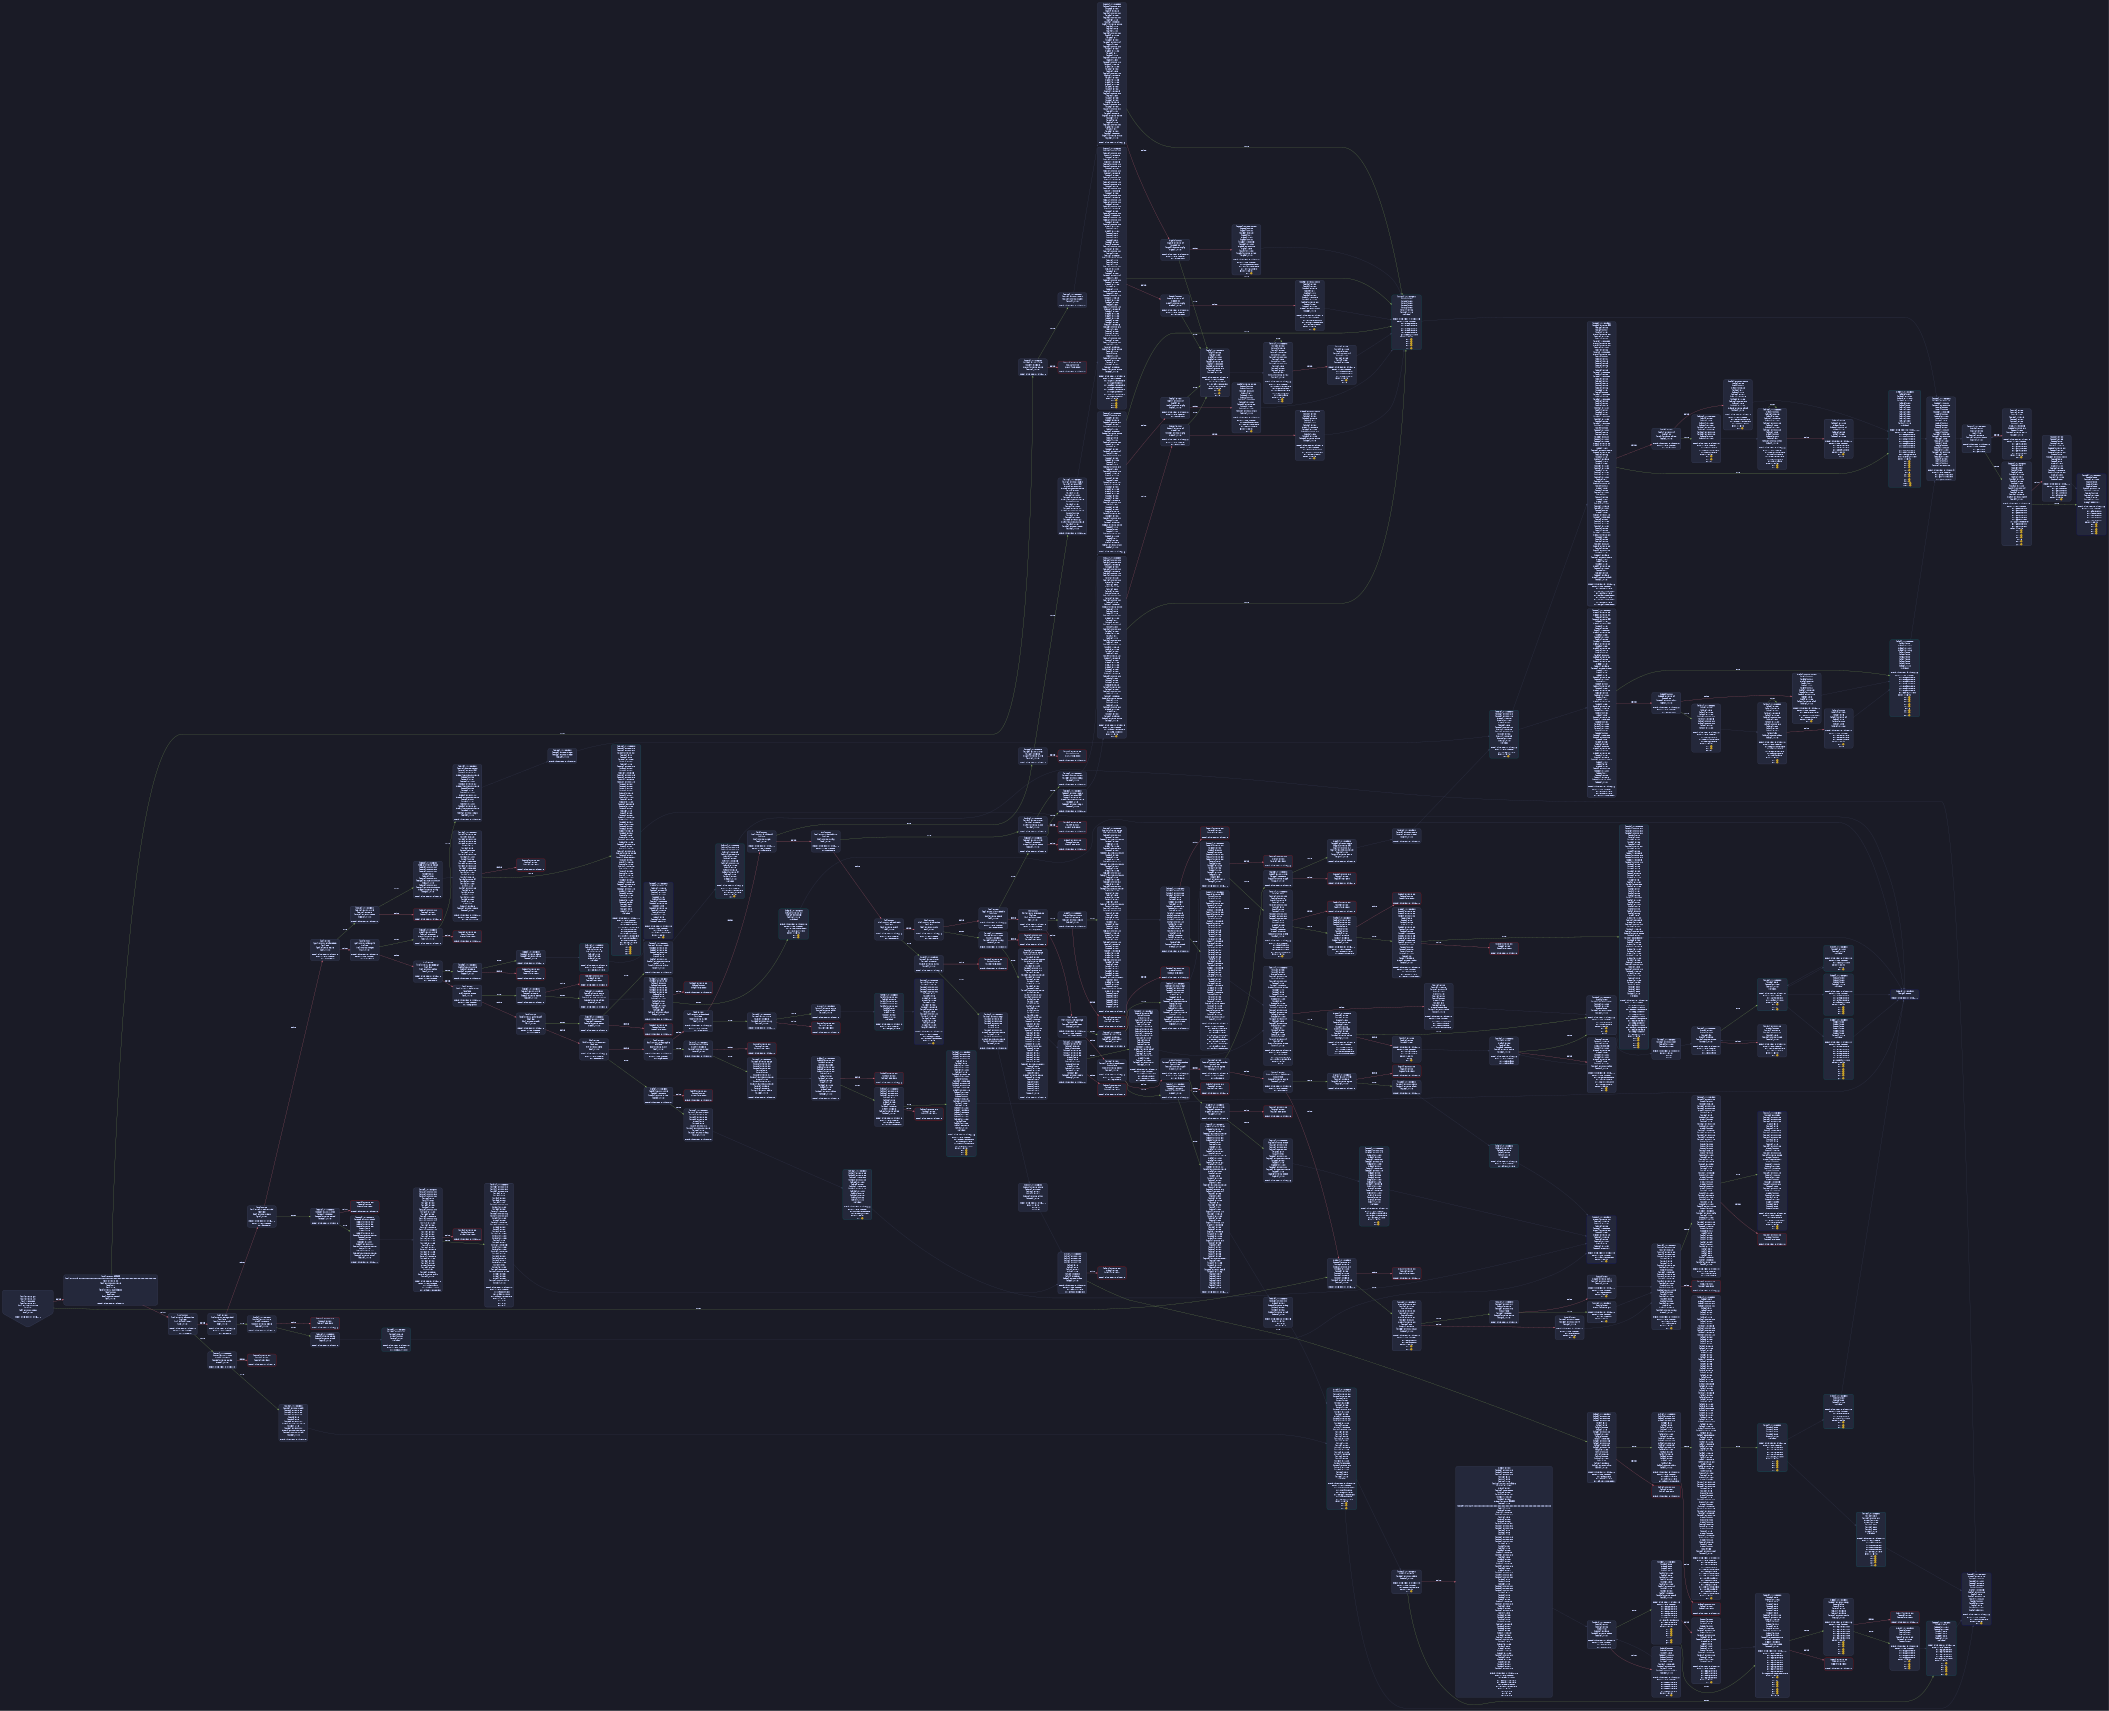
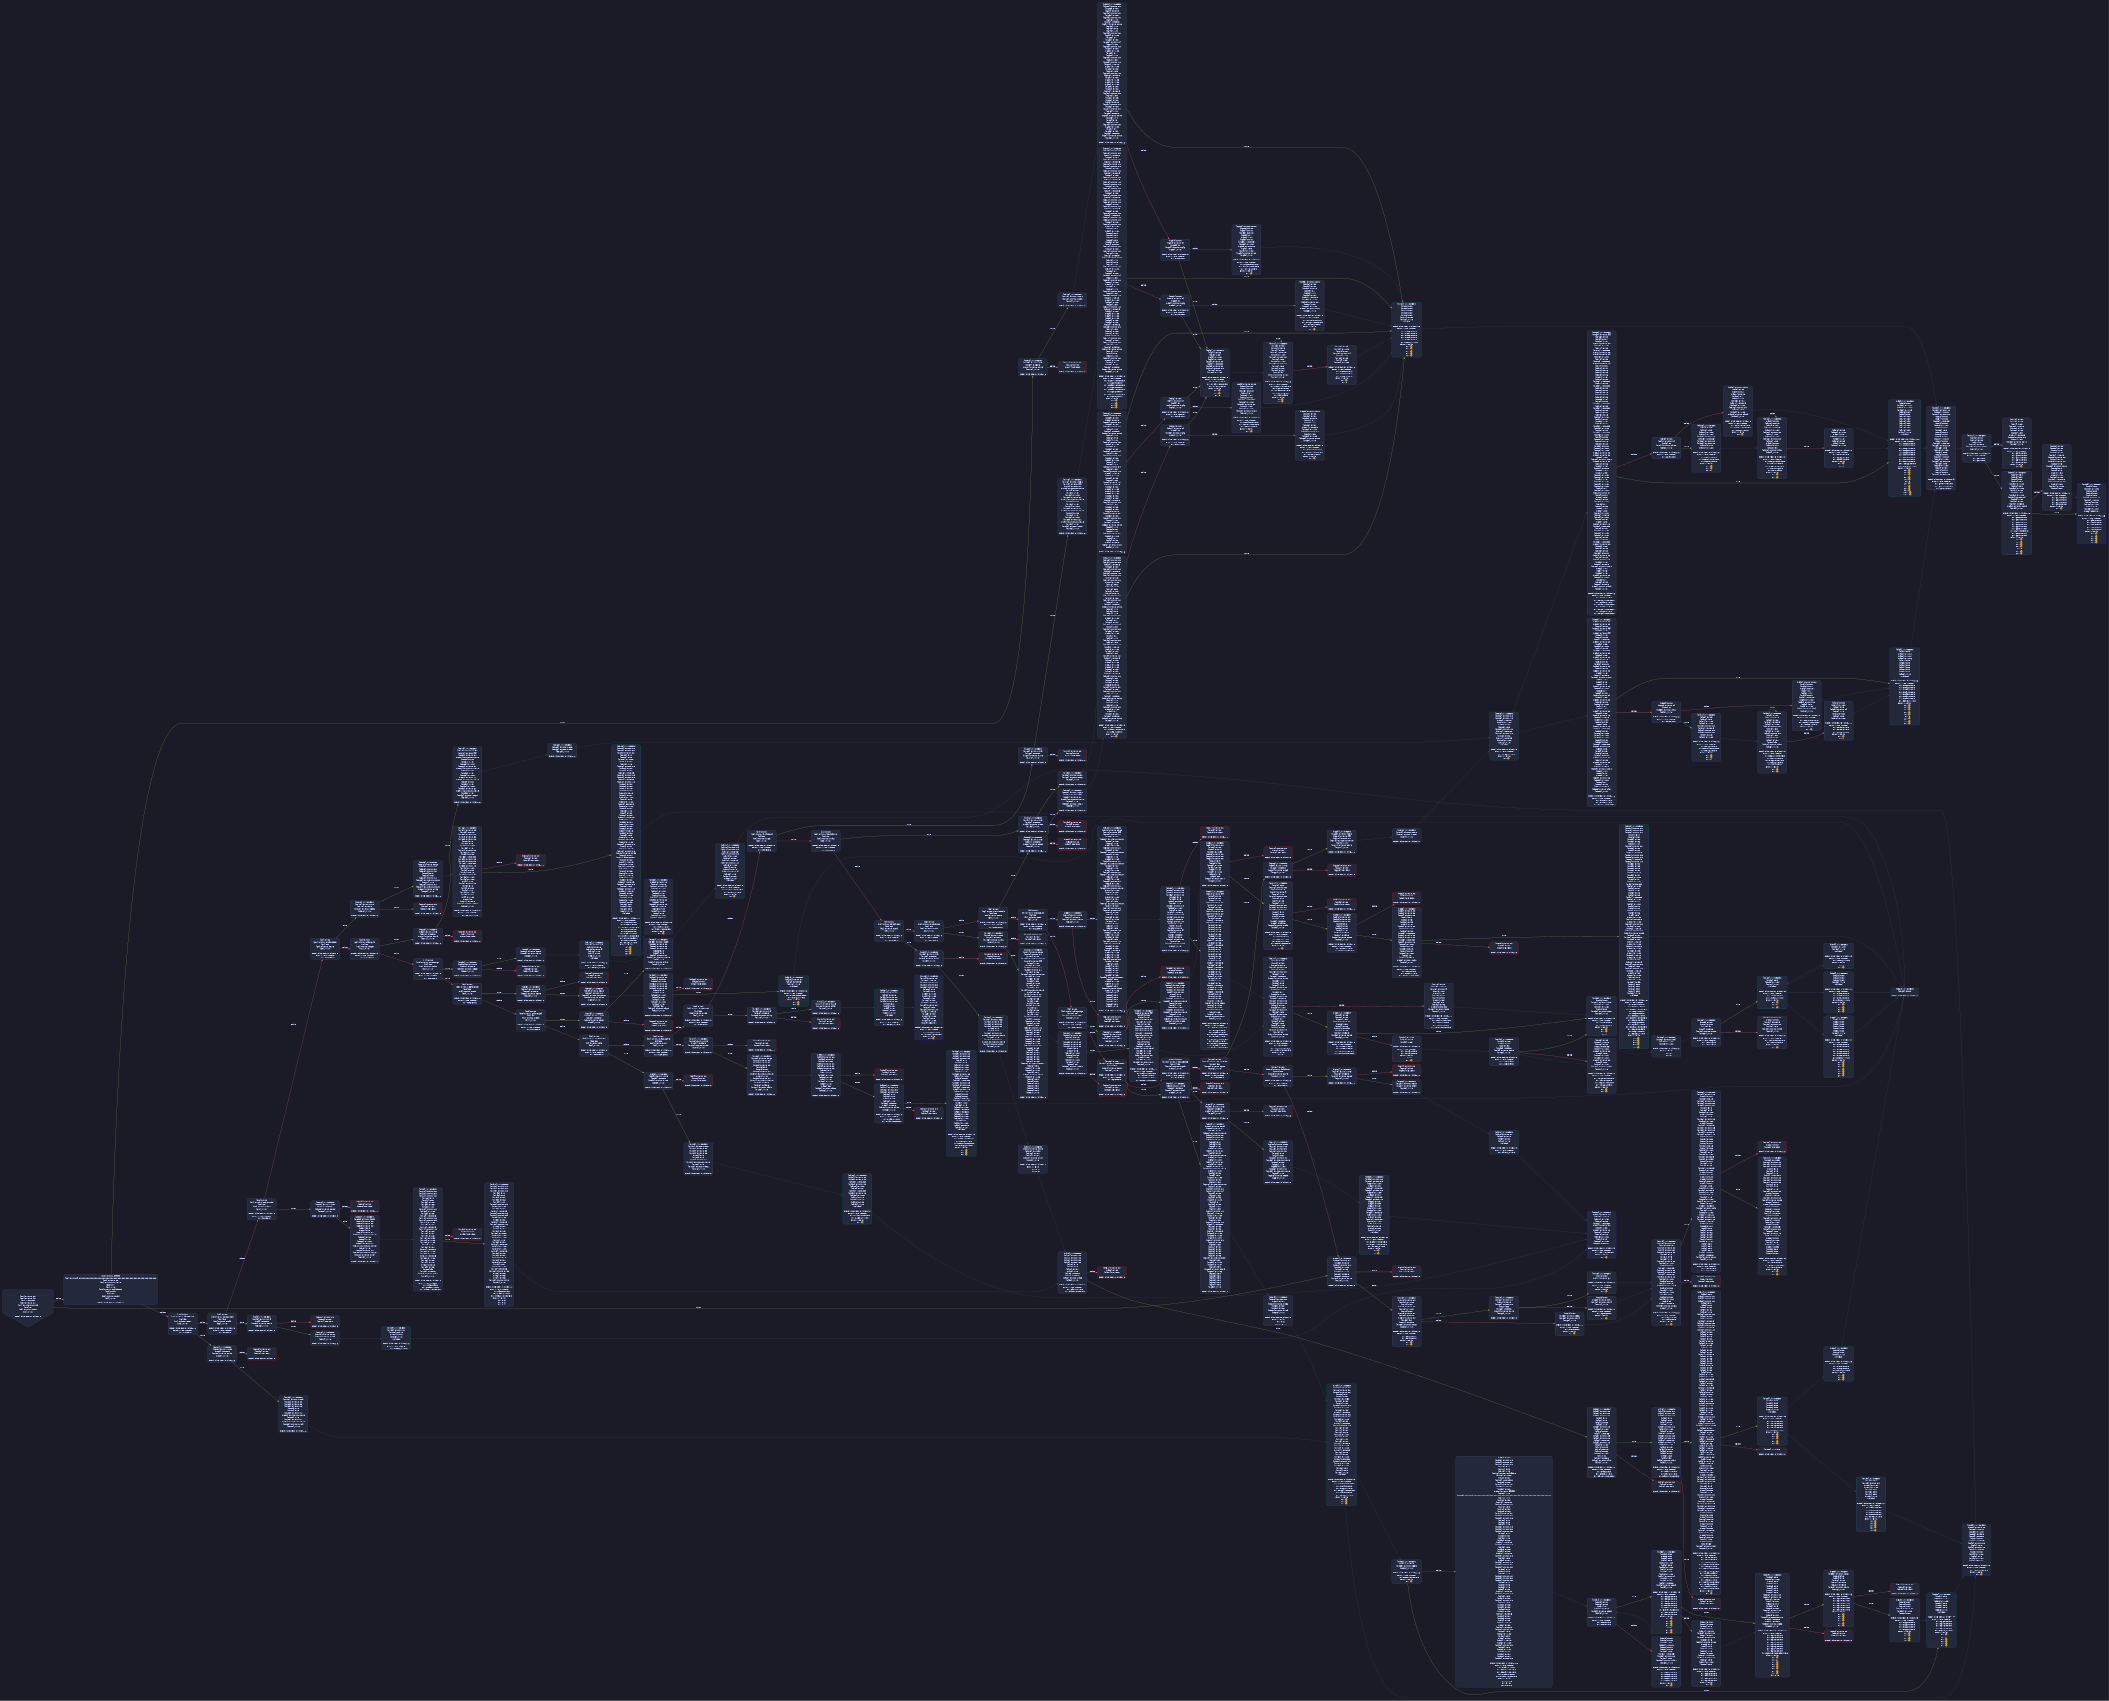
none -> (1772, 1452)
